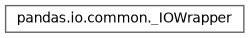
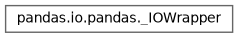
(125, 19) -> (119, 19)
